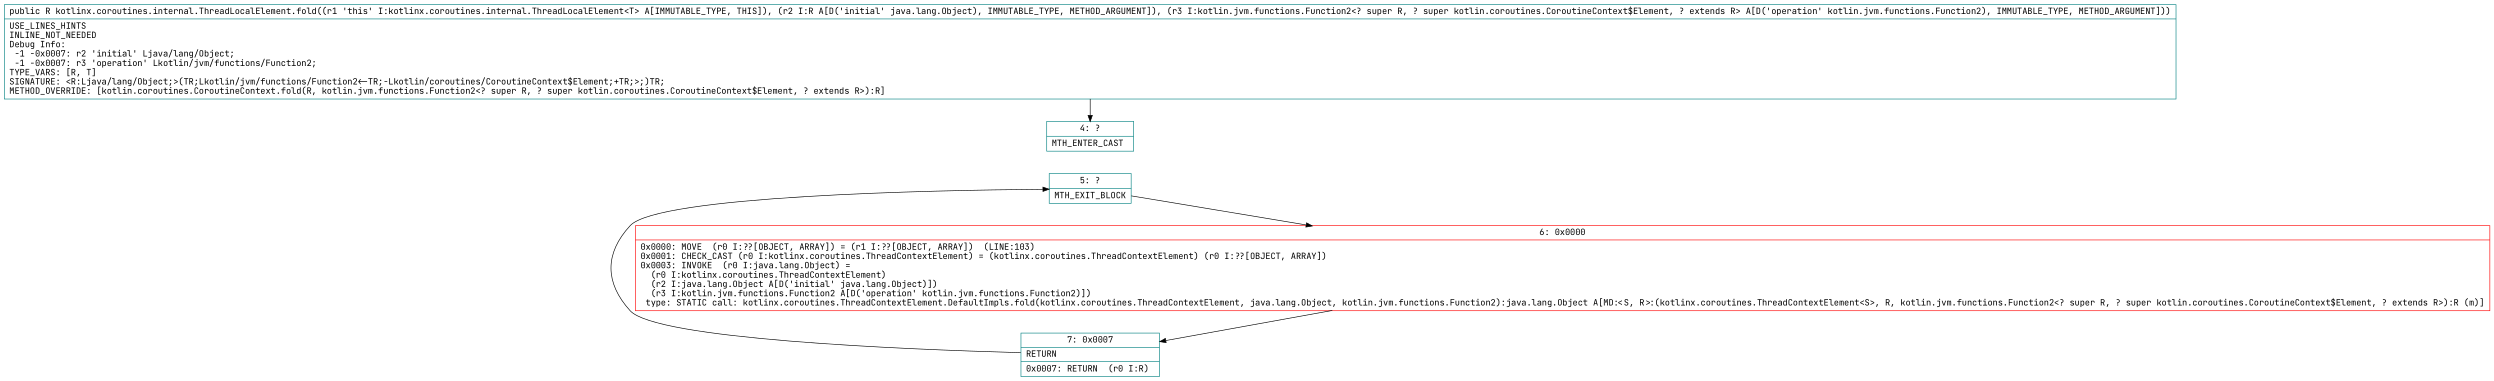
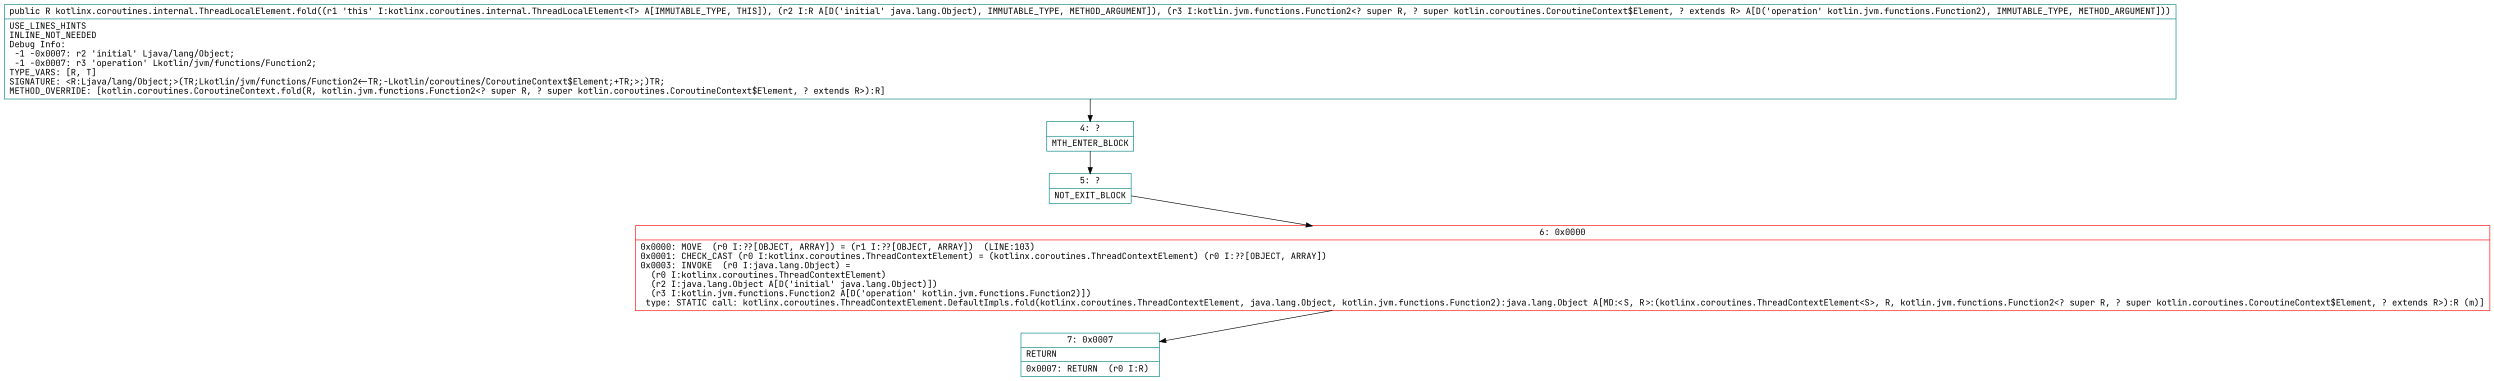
(1088, 143) -> (1090, 143)
(1090, 196) -> (1090, 196)
(612, 258) -> (1090, 159)
